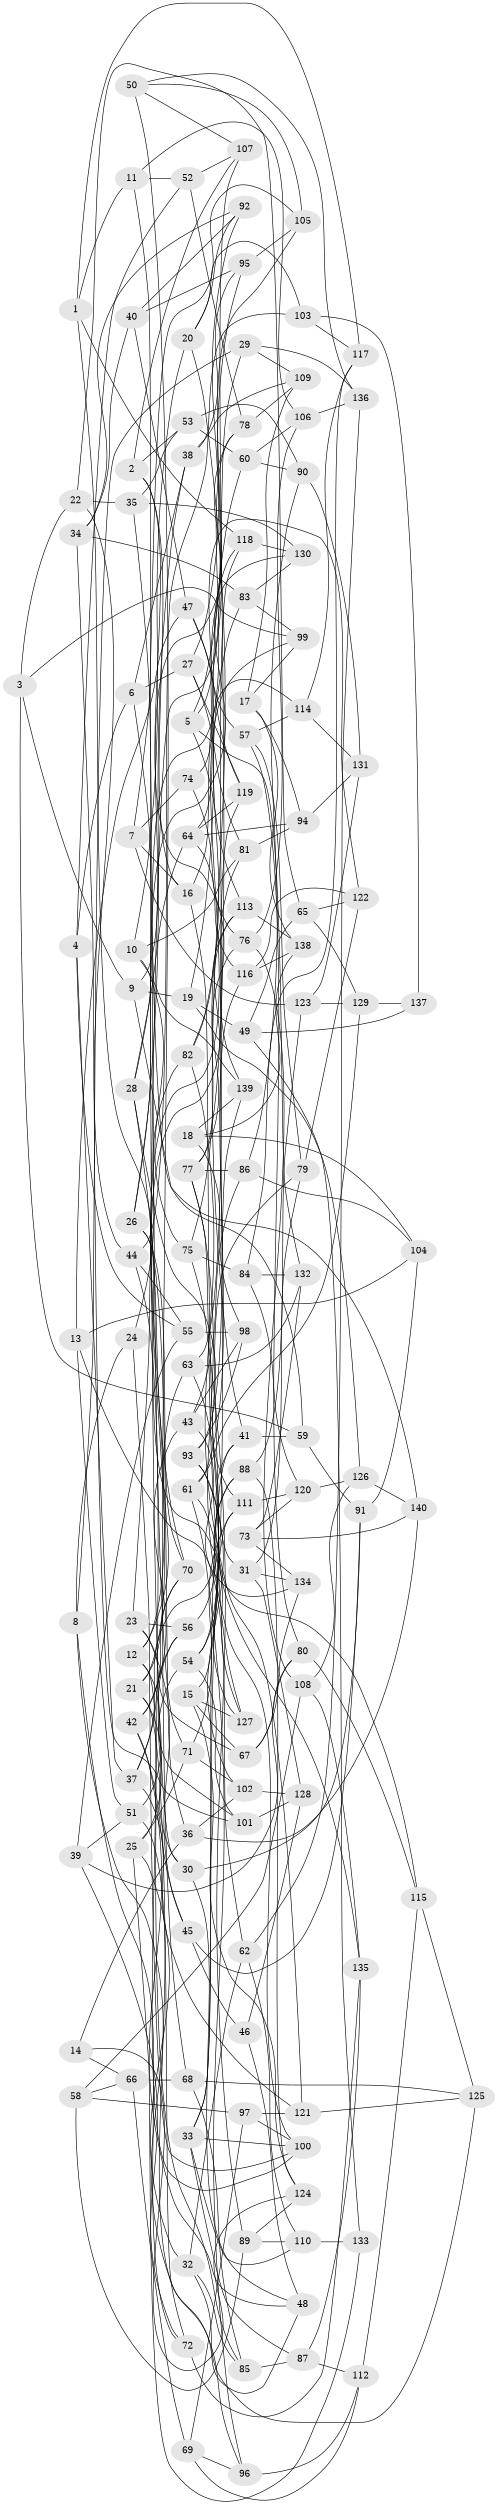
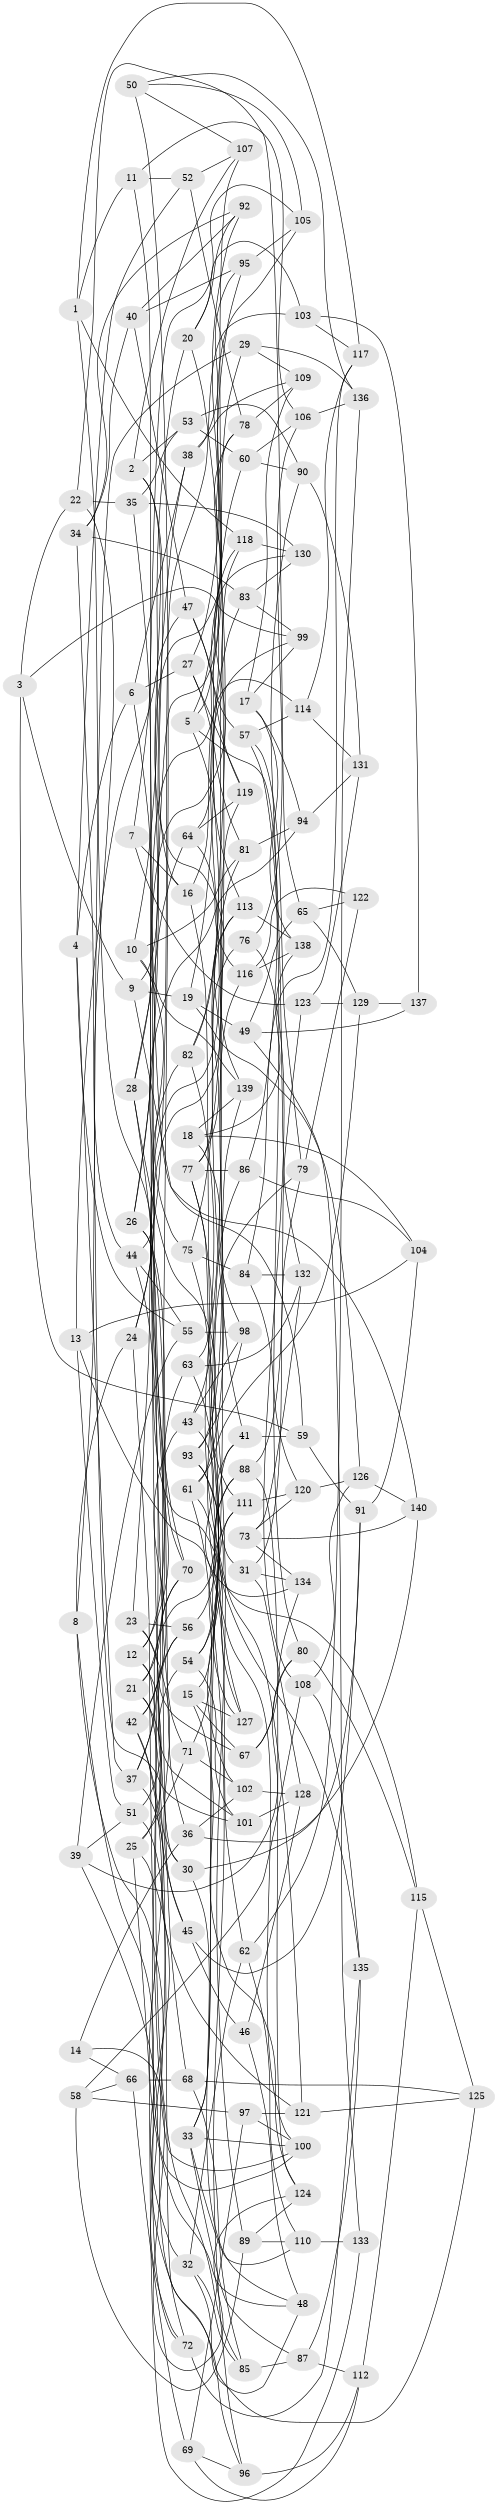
(188, 780) -> none
(245, 829) -> (174, 976)
